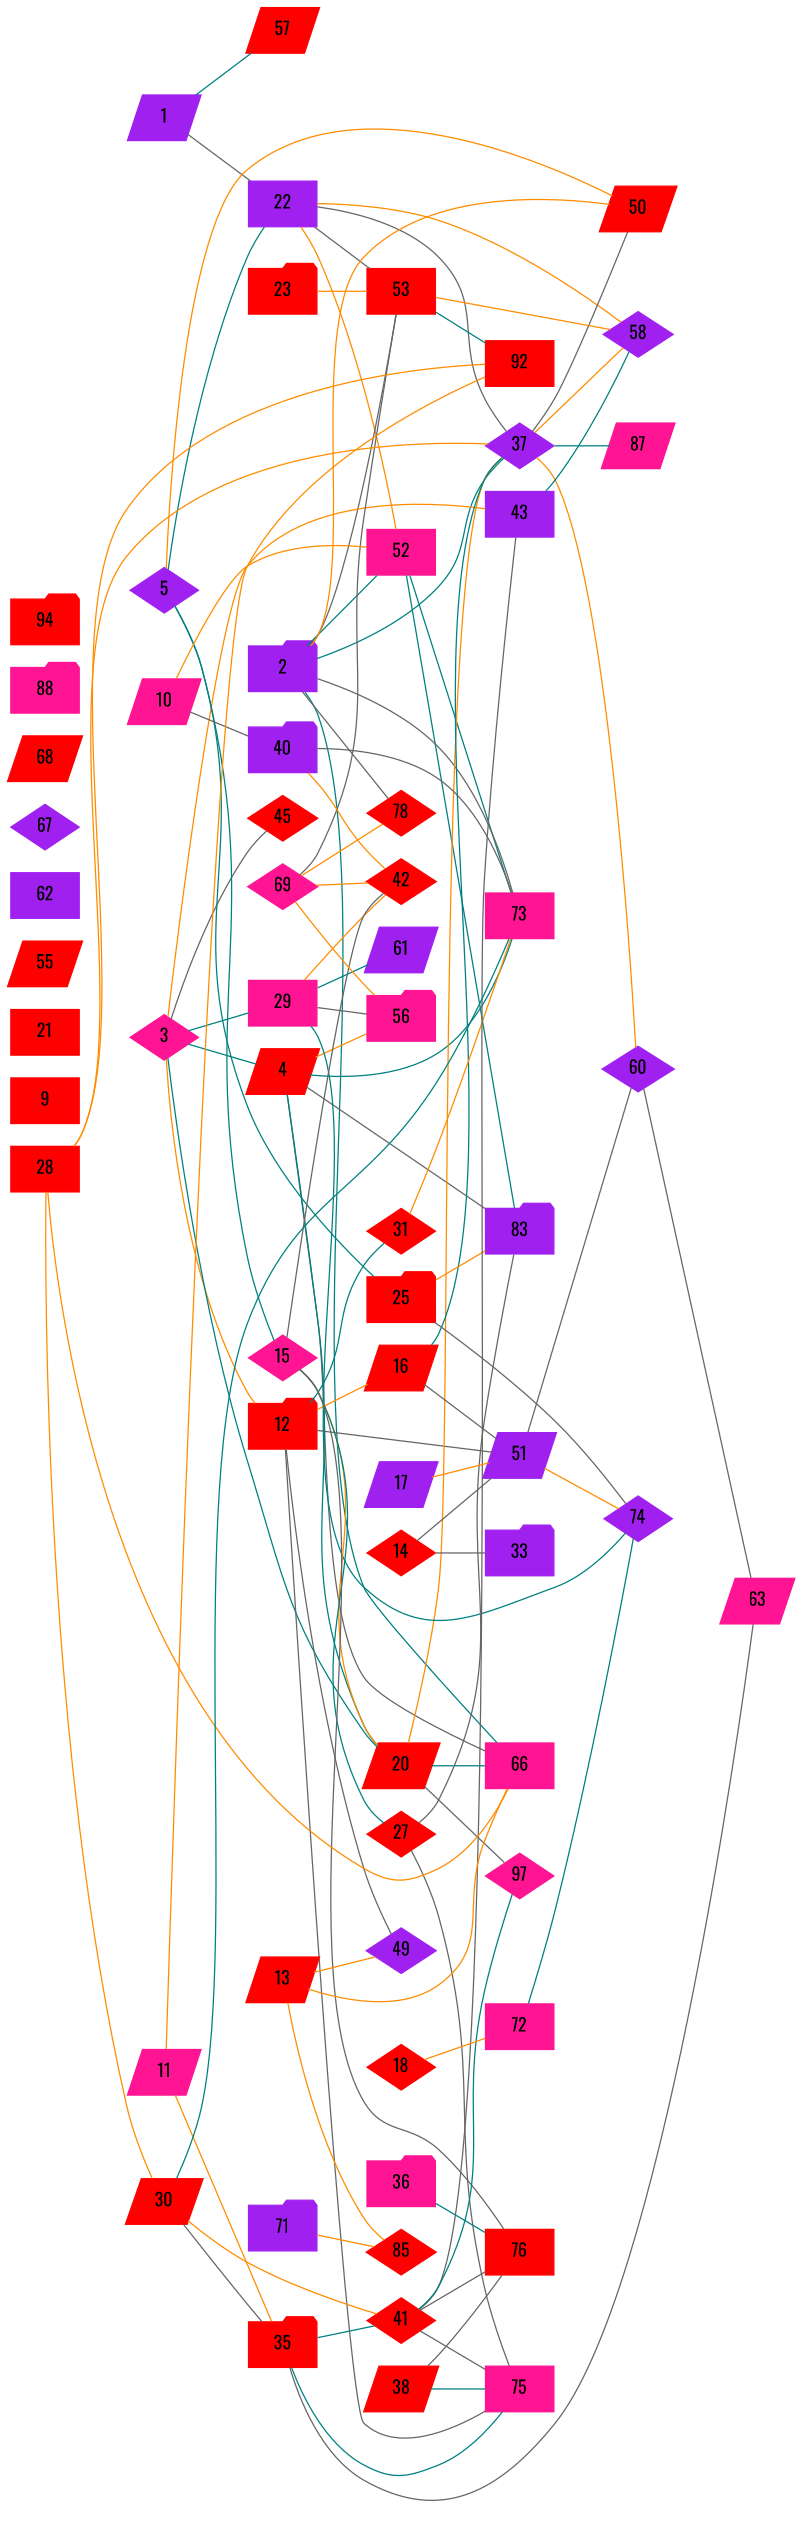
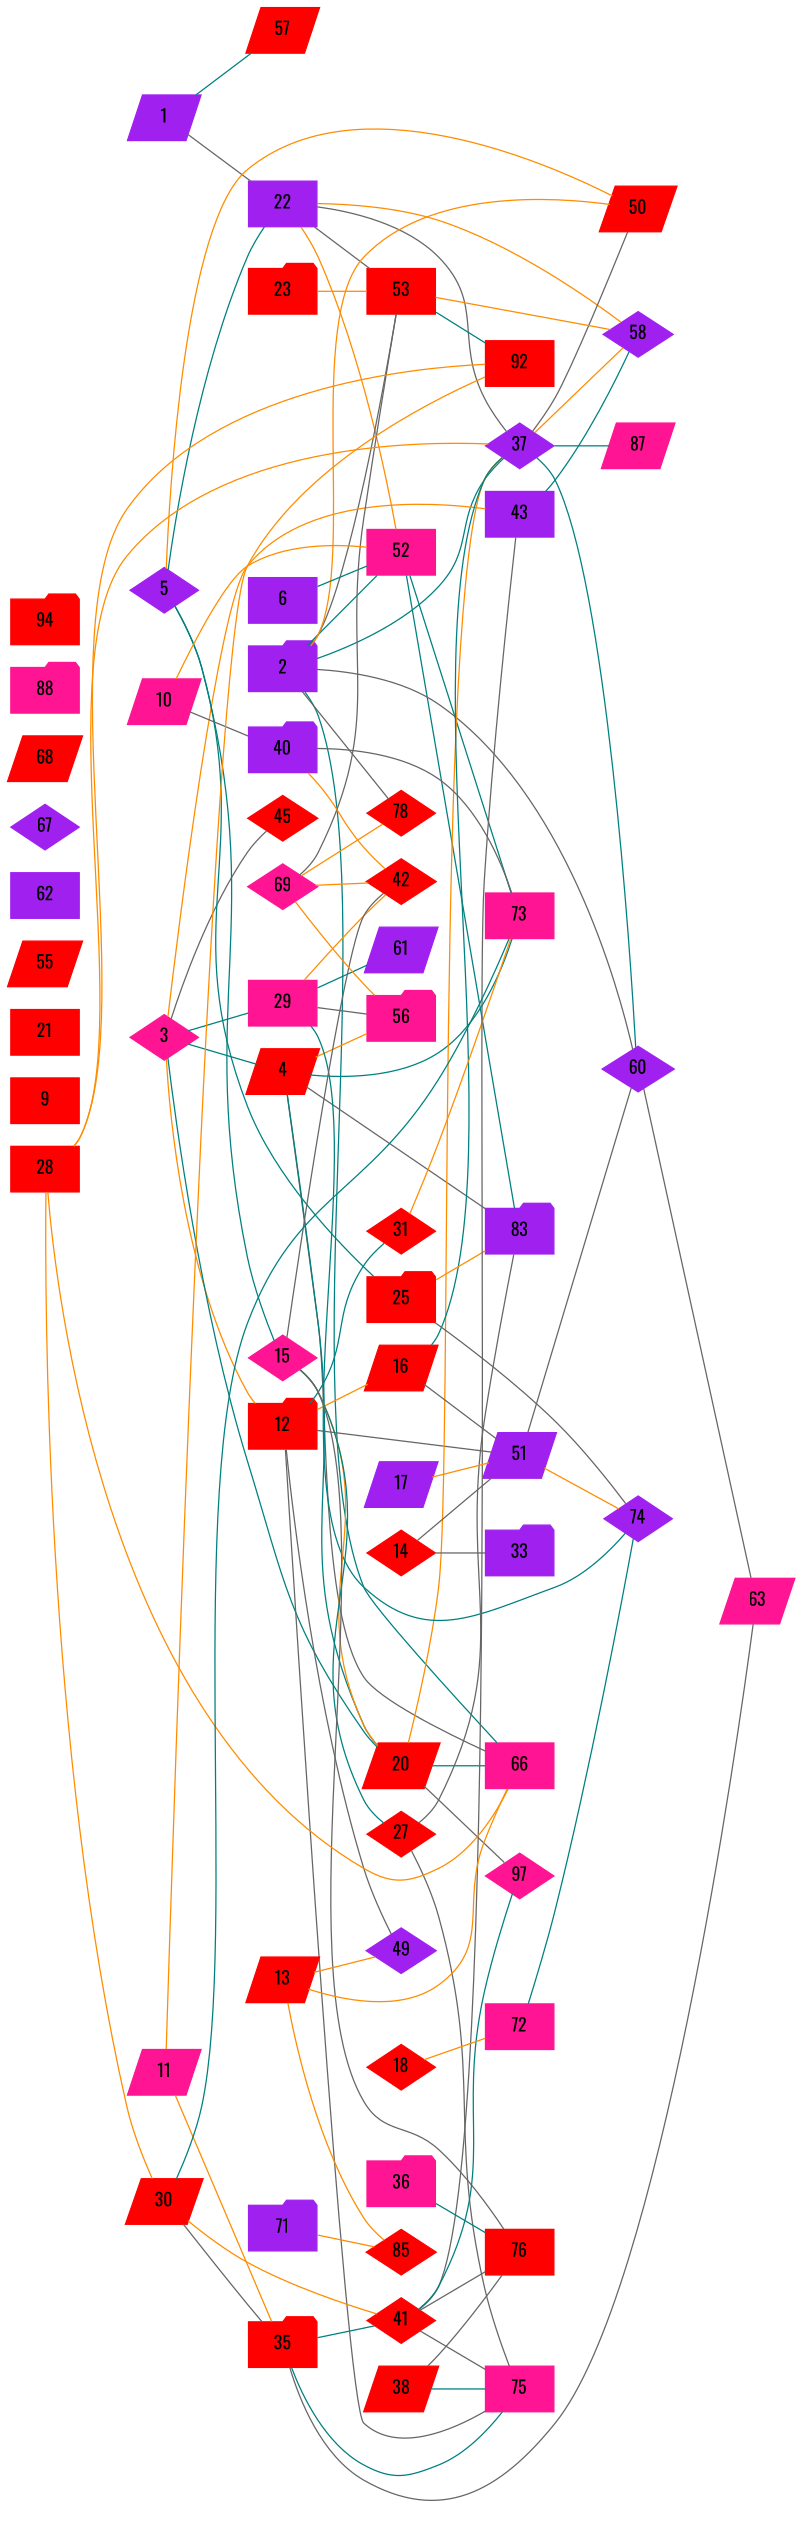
none -> (283, 600)
(610, 746) -> (610, 746)
(447, 757) -> (532, 805)
